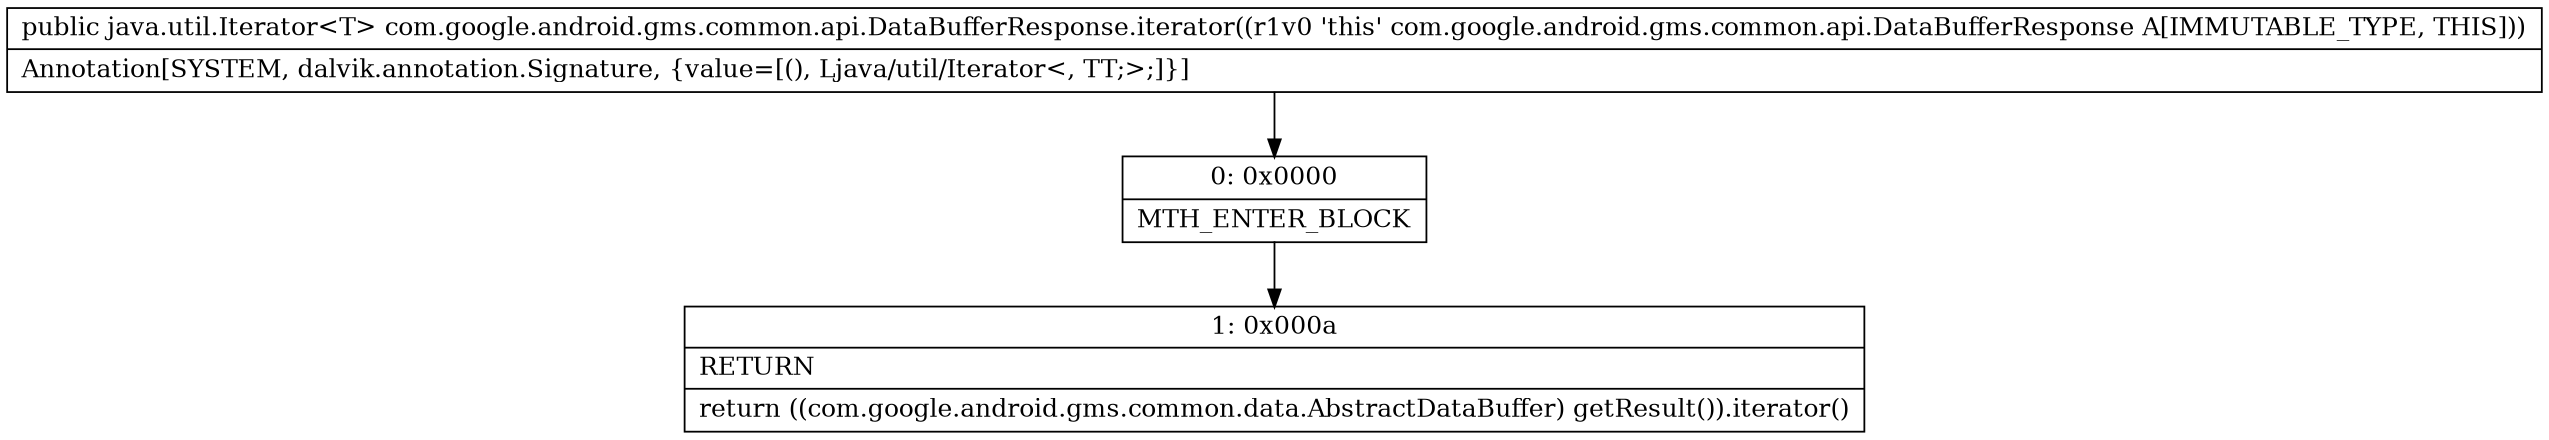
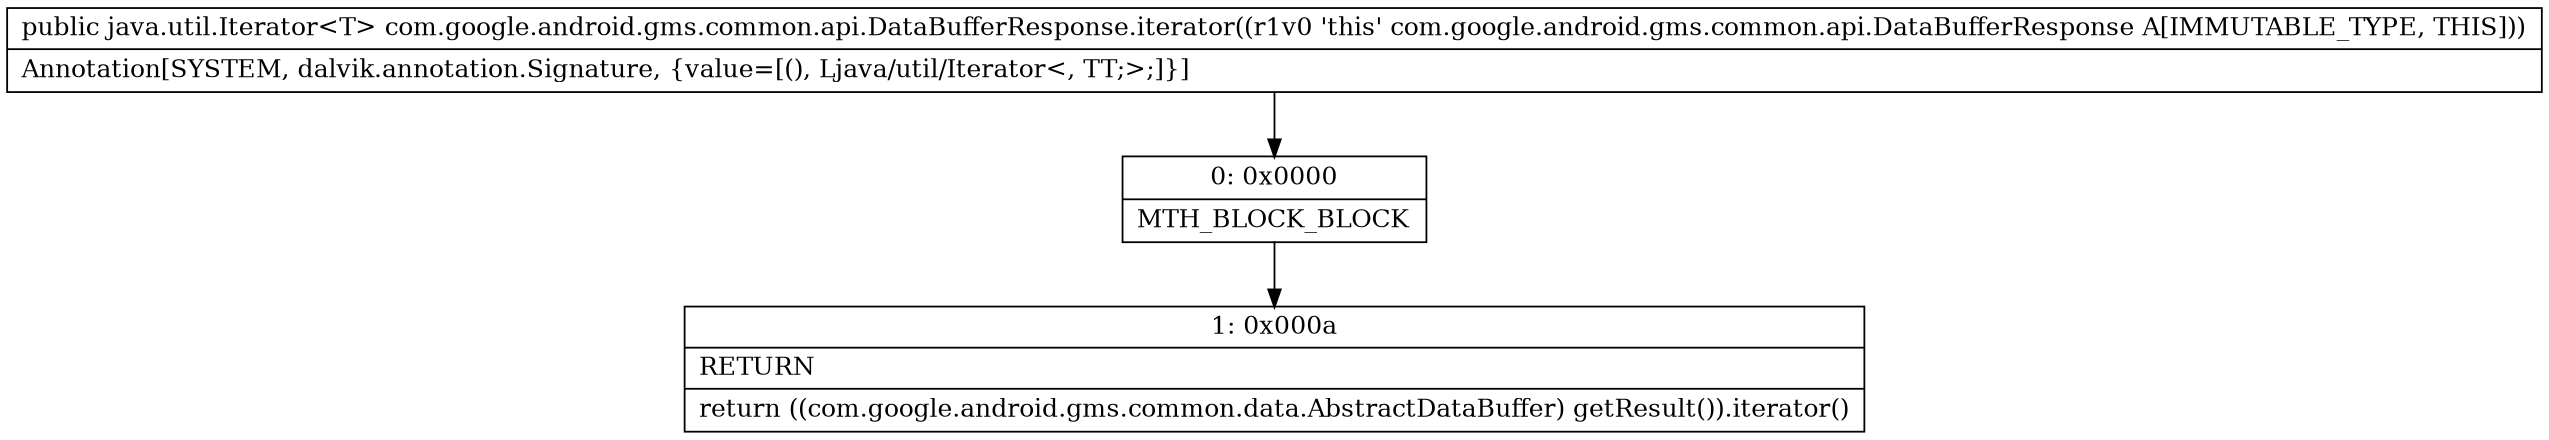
(1274, 220) -> (1274, 220)
